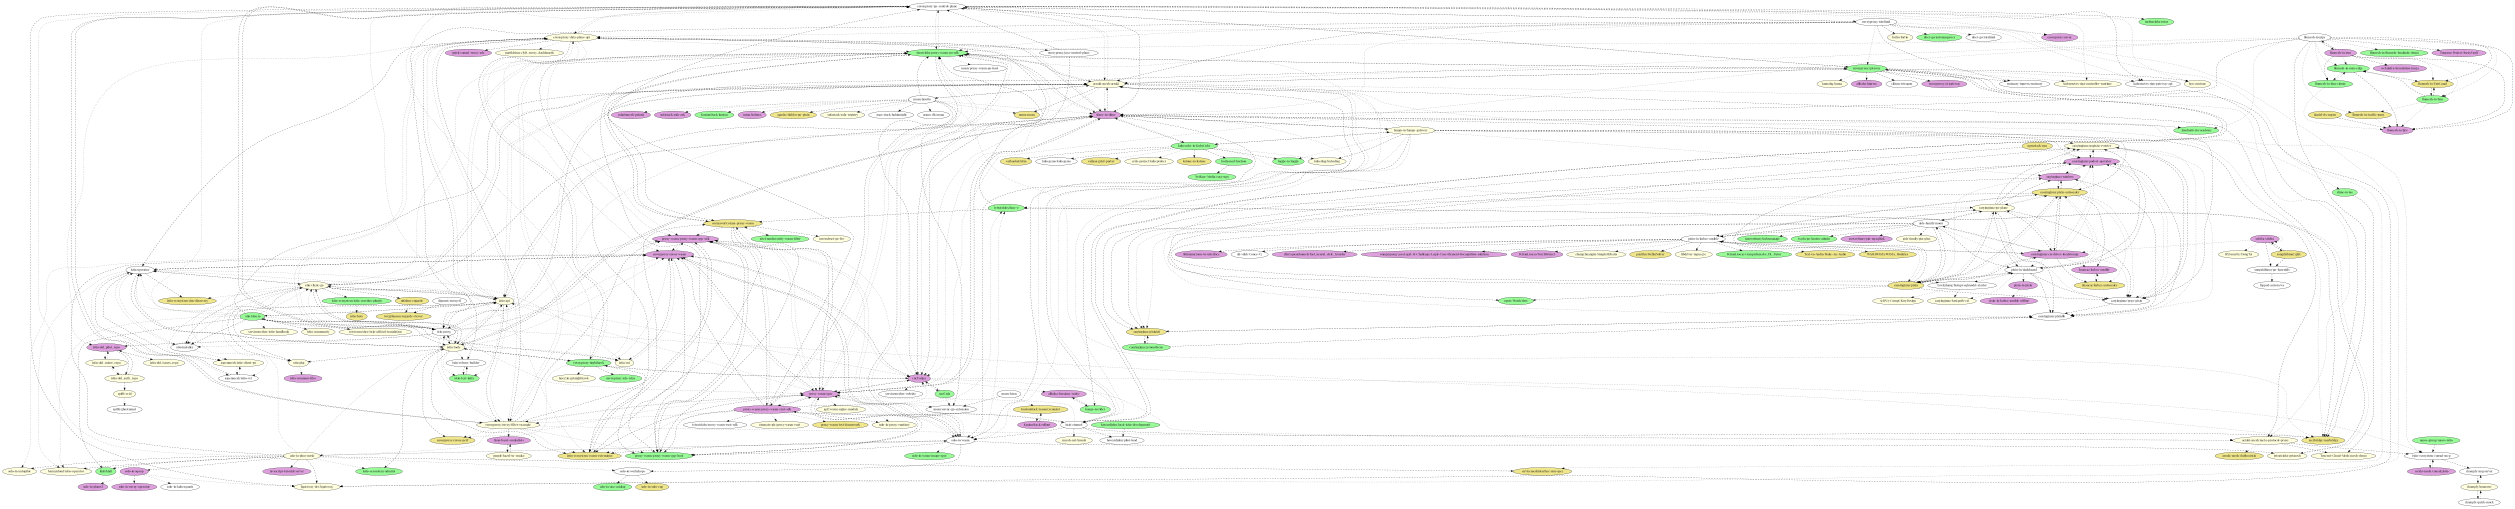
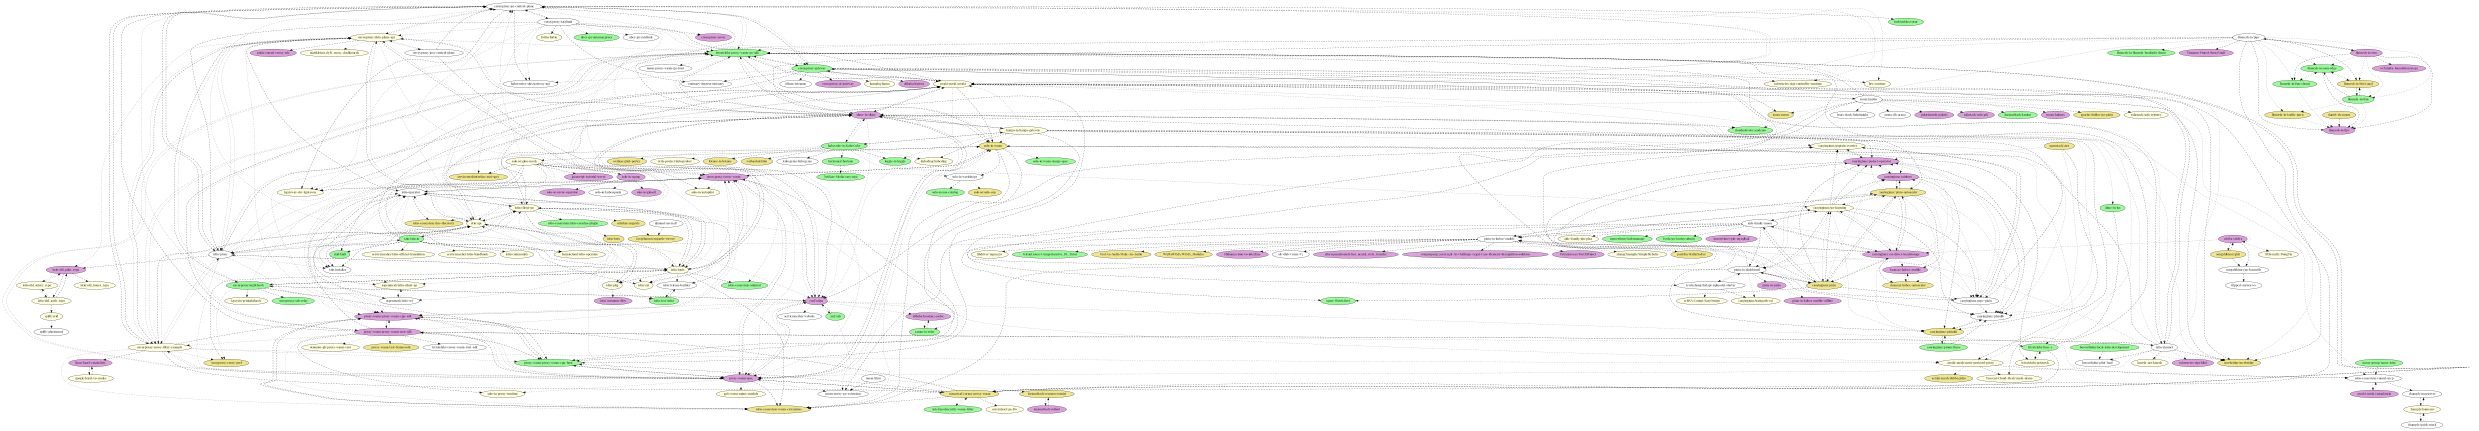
(1529, 200) -> (1987, 236)
(1993, 208) -> (1830, 208)
none -> (2193, 363)
(960, 440) -> (993, 146)
